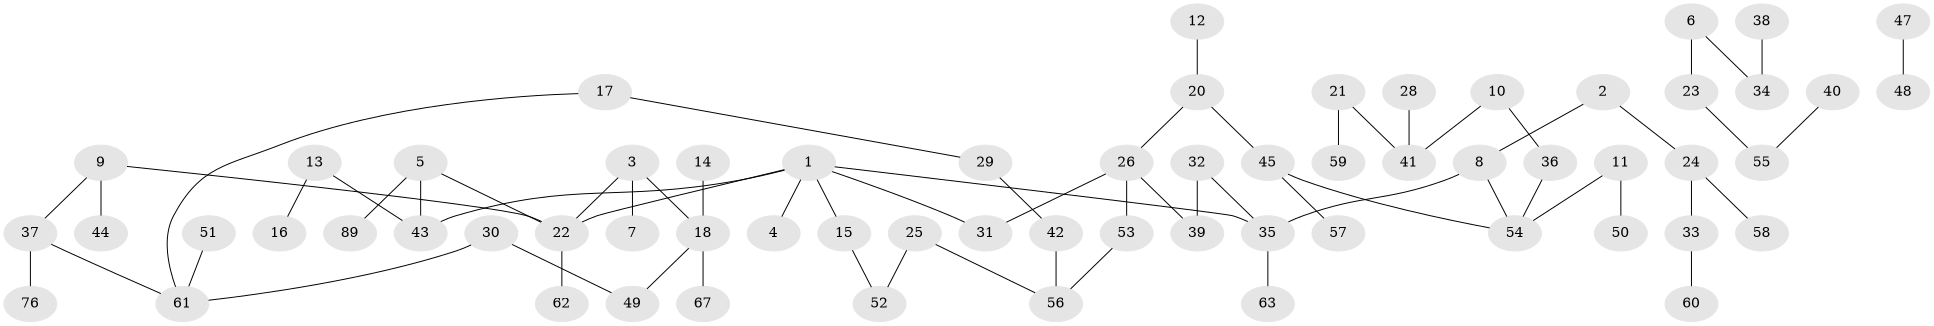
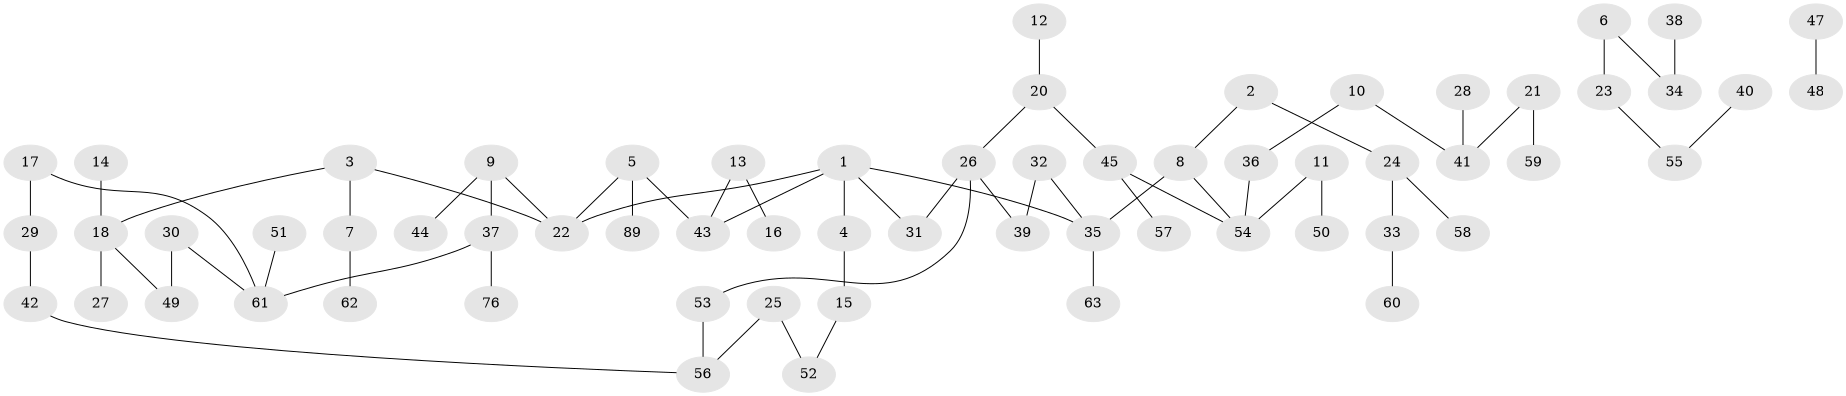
(827, 198) -> (844, 269)
(562, 262) -> (350, 269)
(703, 304) -> (101, 304)
